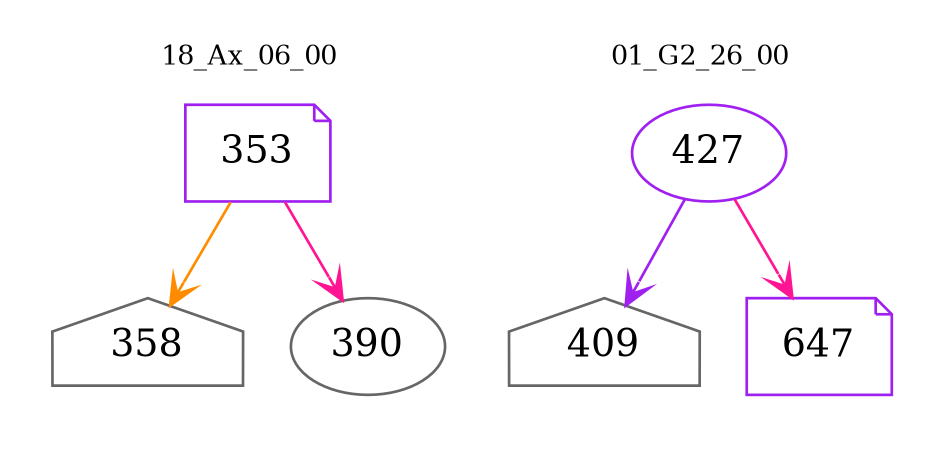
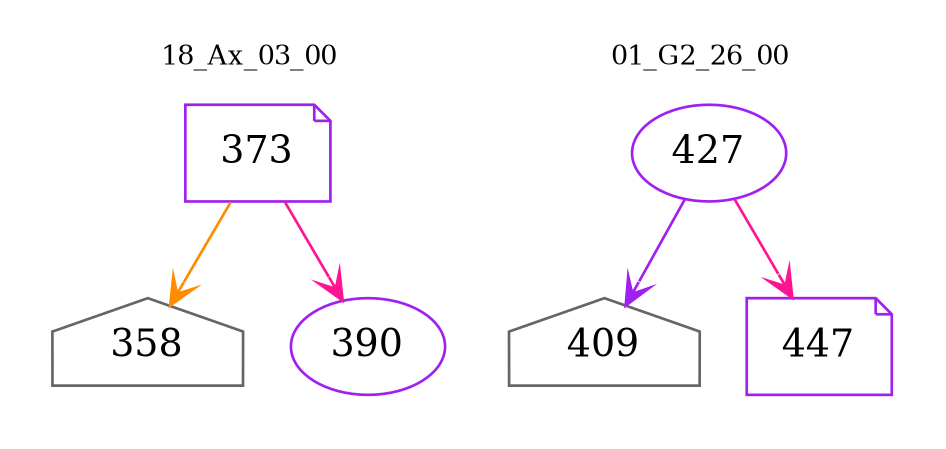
(250, 58) -> (250, 58)
(258, 153) -> (258, 153)
(368, 347) -> (368, 347)
(819, 347) -> (819, 347)
